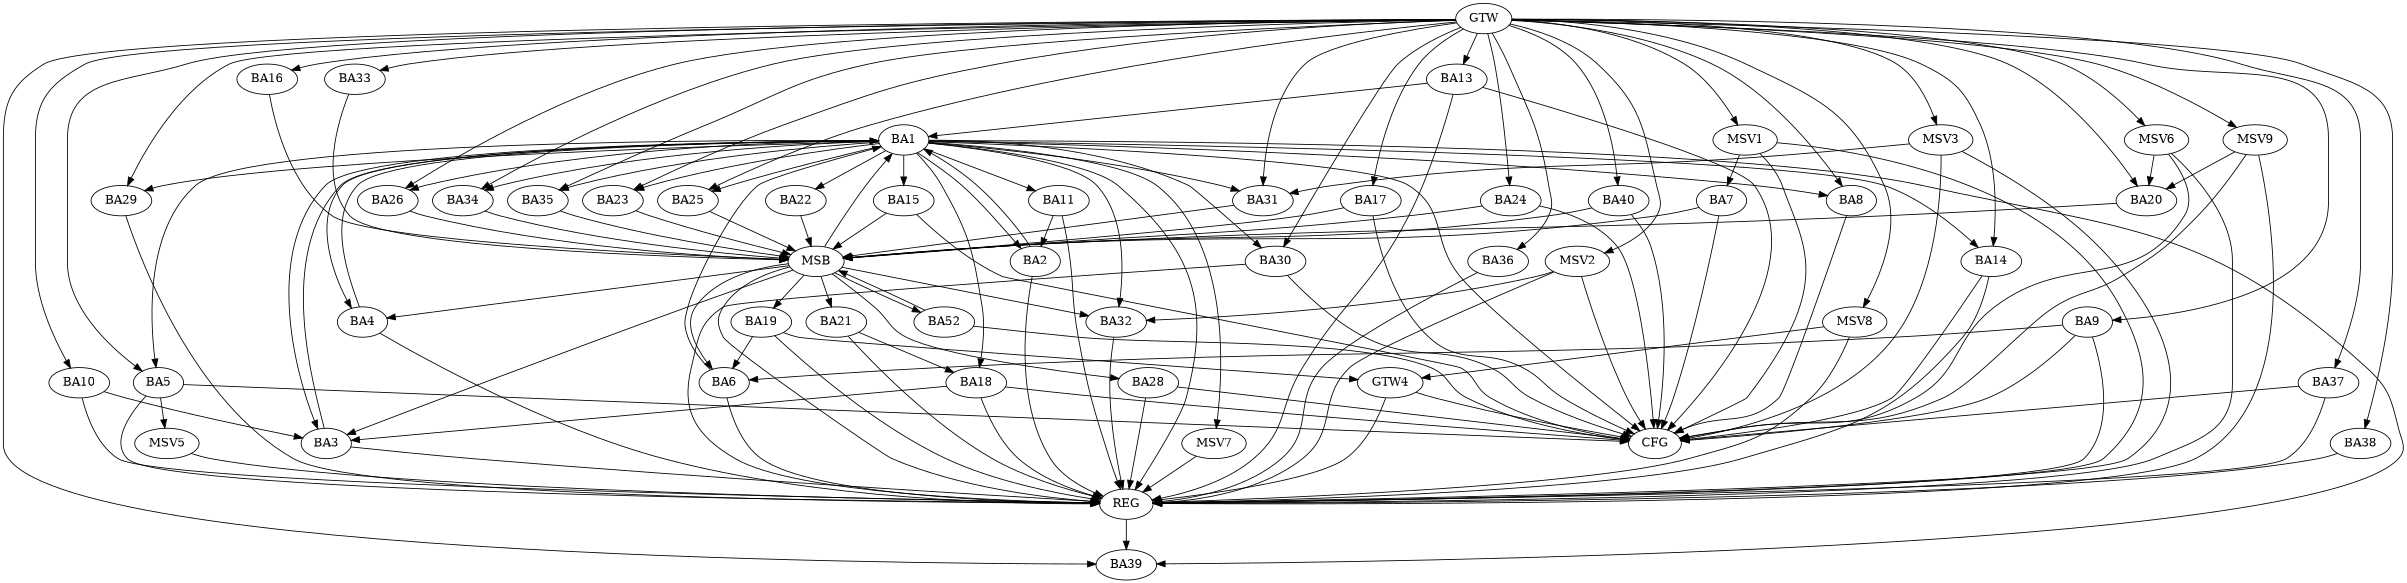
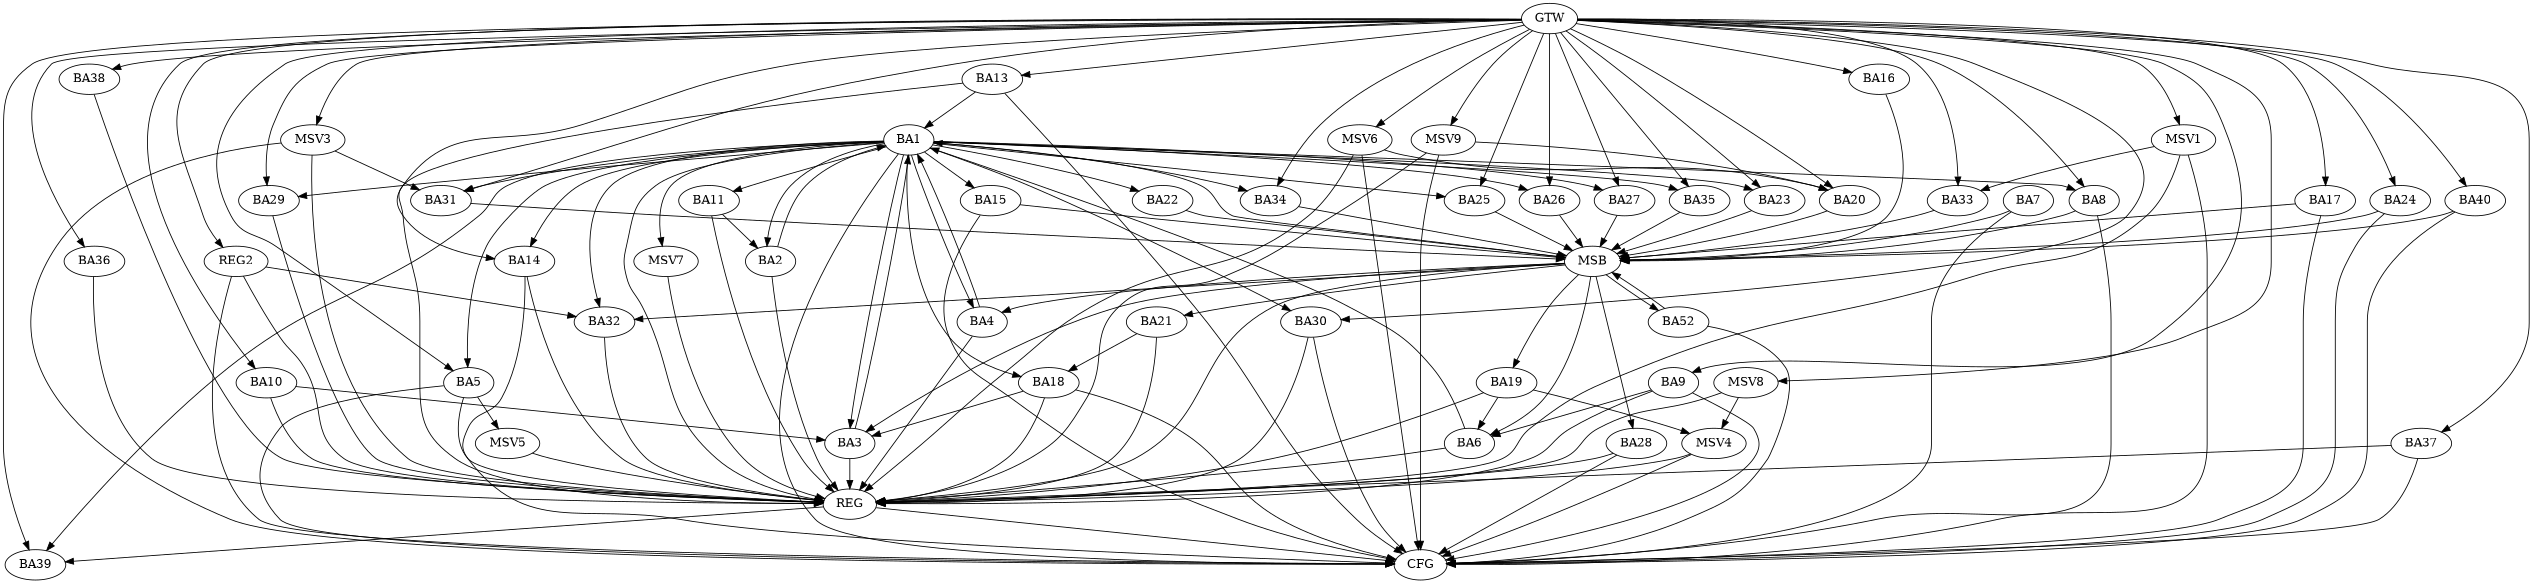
(1735, 166) -> (2075, 164)
none -> (1625, 201)
none -> (1876, 248)
(1577, 261) -> (236, 261)
(1390, 383) -> (1714, 443)
none -> (1131, 534)
